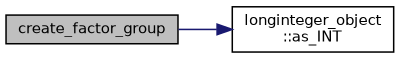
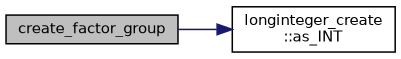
(313, 29) -> (314, 29)
